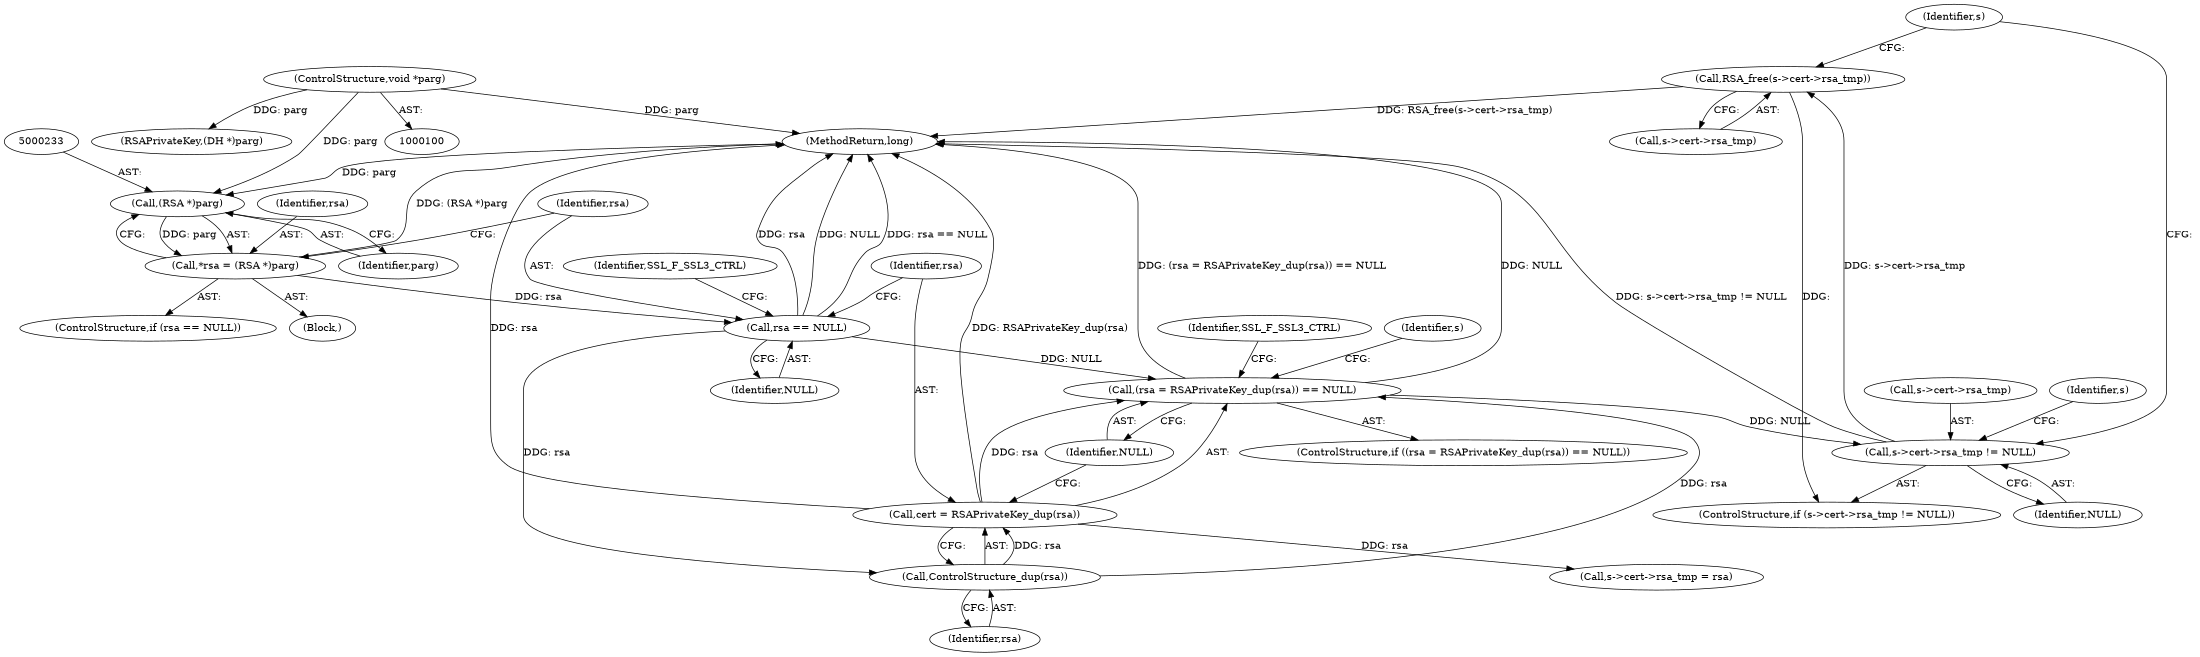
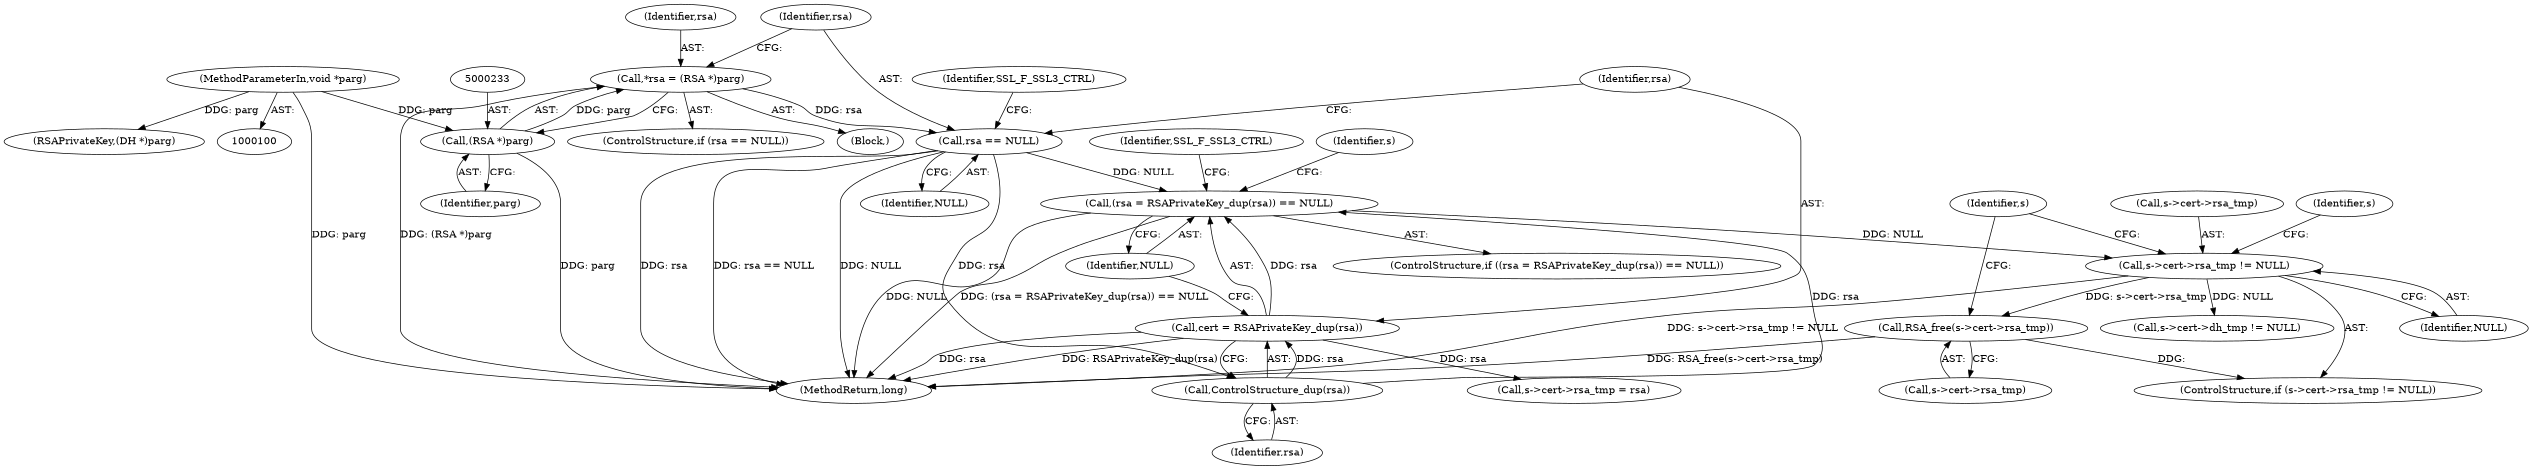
(370, 79) -> (283, 79)
(506, 153) -> (566, 344)
none -> (2217, 328)
